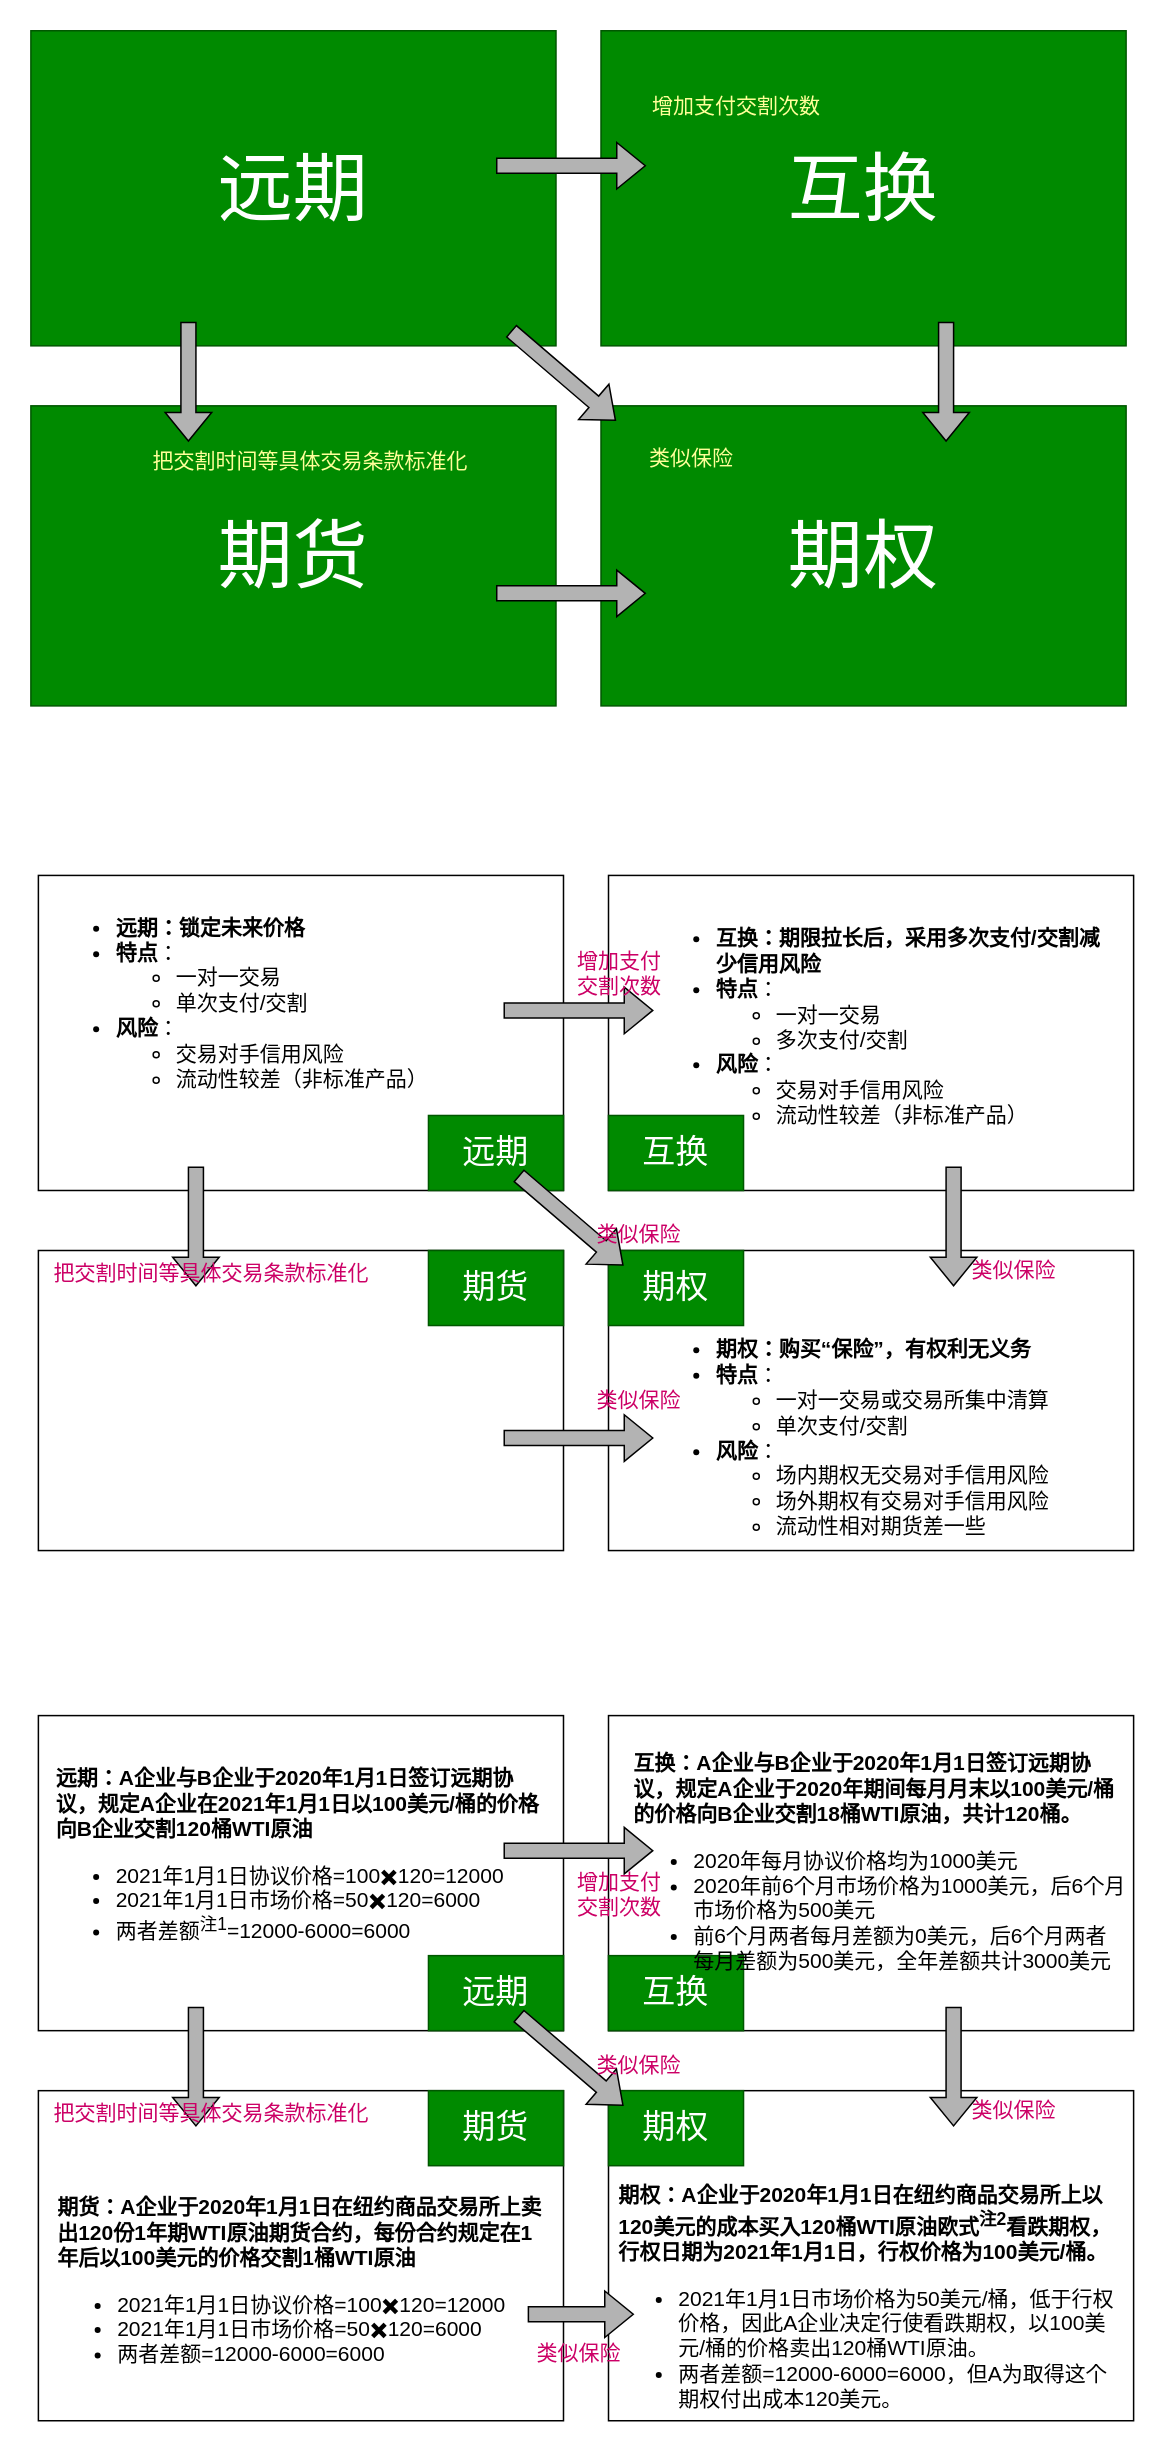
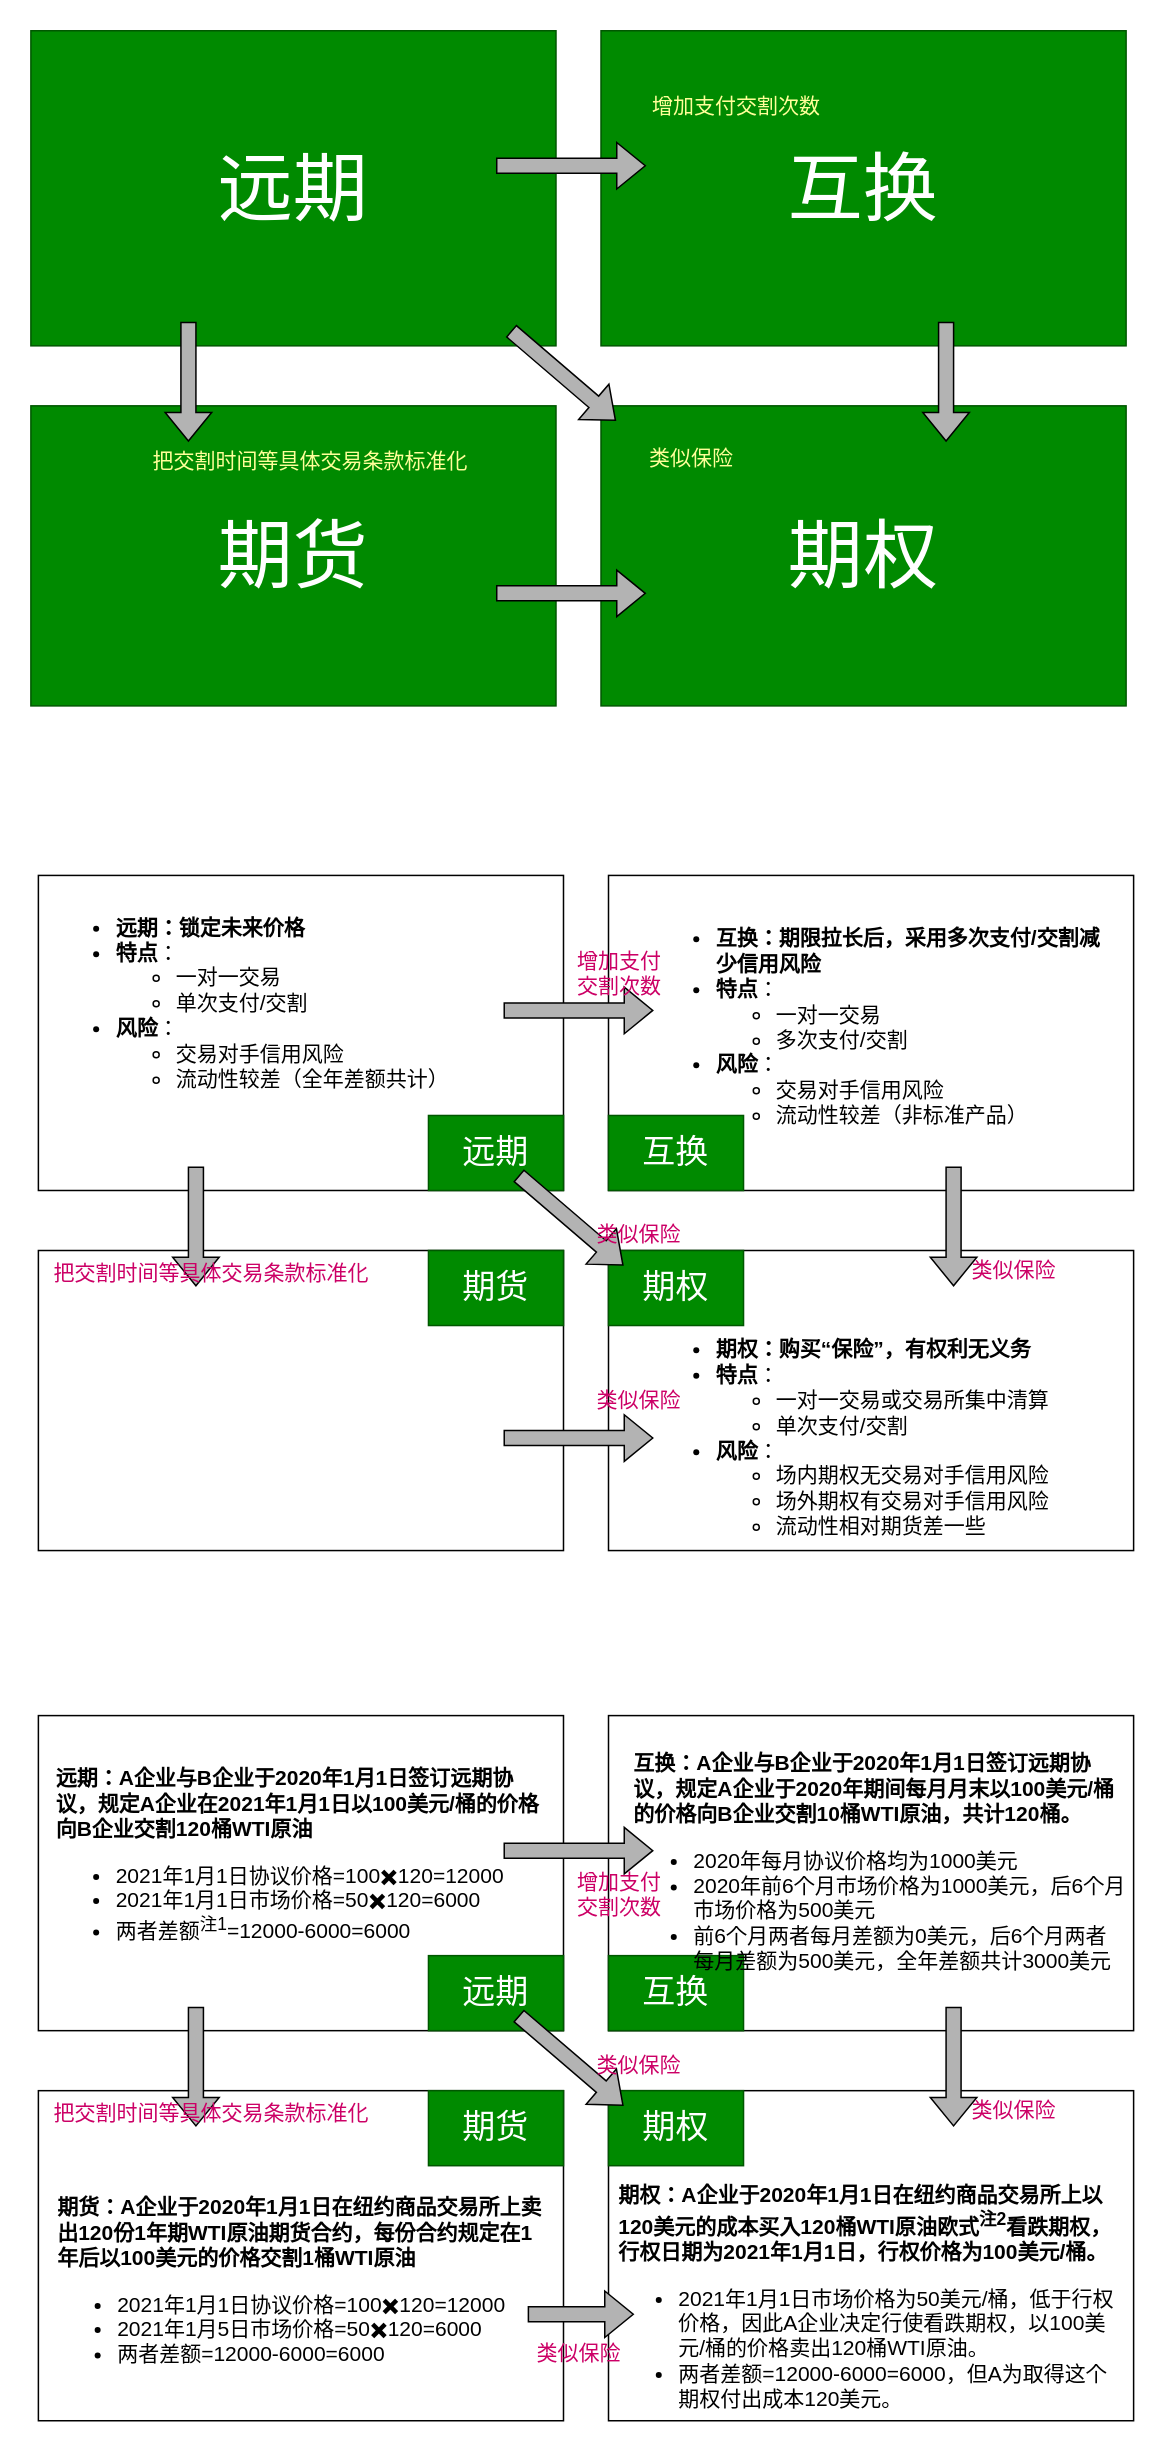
(182, 1003) -> (193, 1003)
(880, 1873) -> (880, 1873)
(302, 2291) -> (302, 2291)
